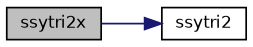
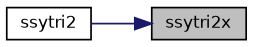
(123, 24) -> (113, 24)
